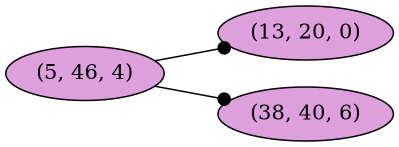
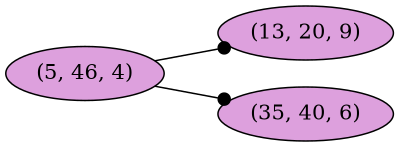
(306, 33) -> (306, 33)
(306, 114) -> (306, 114)
